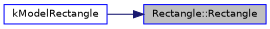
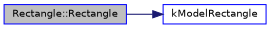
(120, 14) -> (140, 14)
